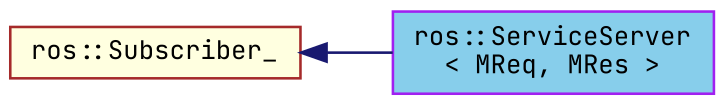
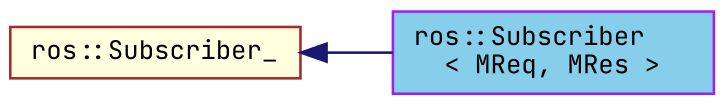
(553, 53) -> (553, 53)
